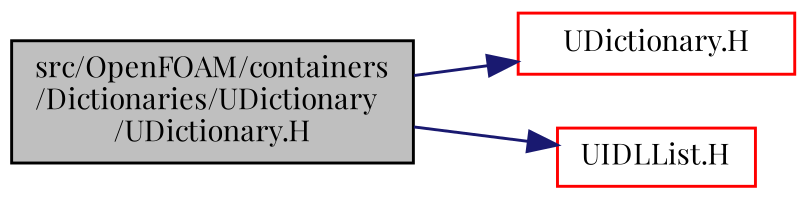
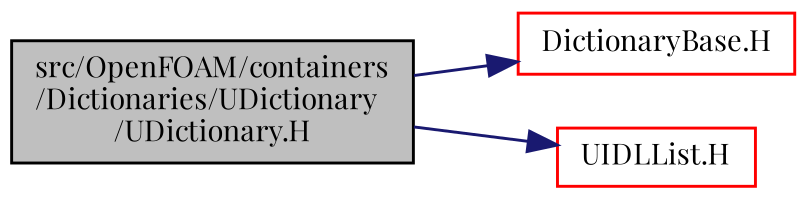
(656, 44) -> (656, 44)
